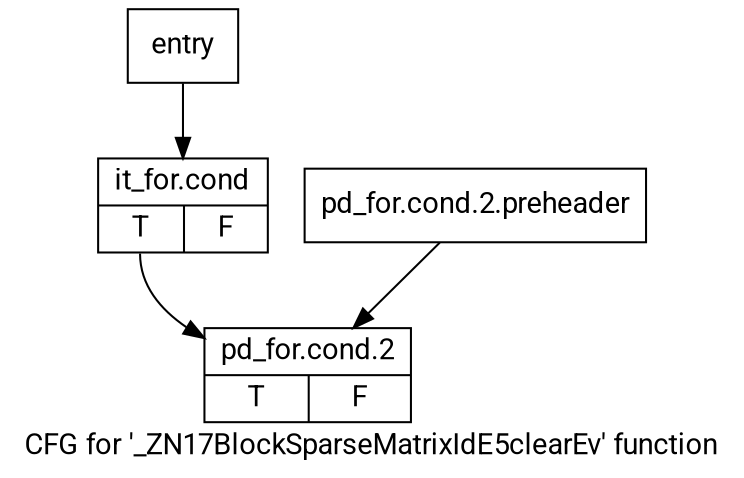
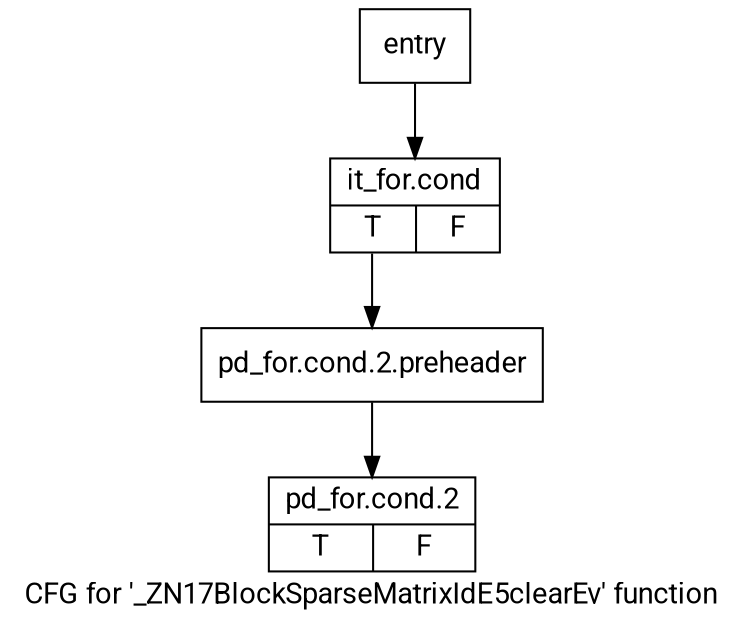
(154, 296) -> (372, 280)
